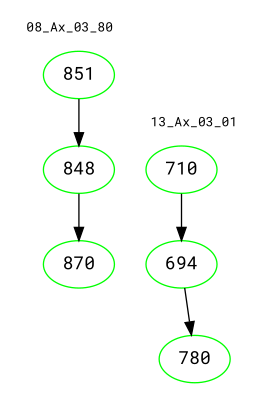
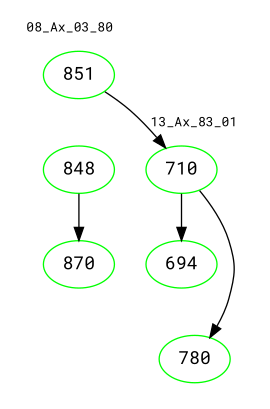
(79, 116) -> (144, 123)
(195, 123) -> (195, 123)
(187, 305) -> (233, 255)
